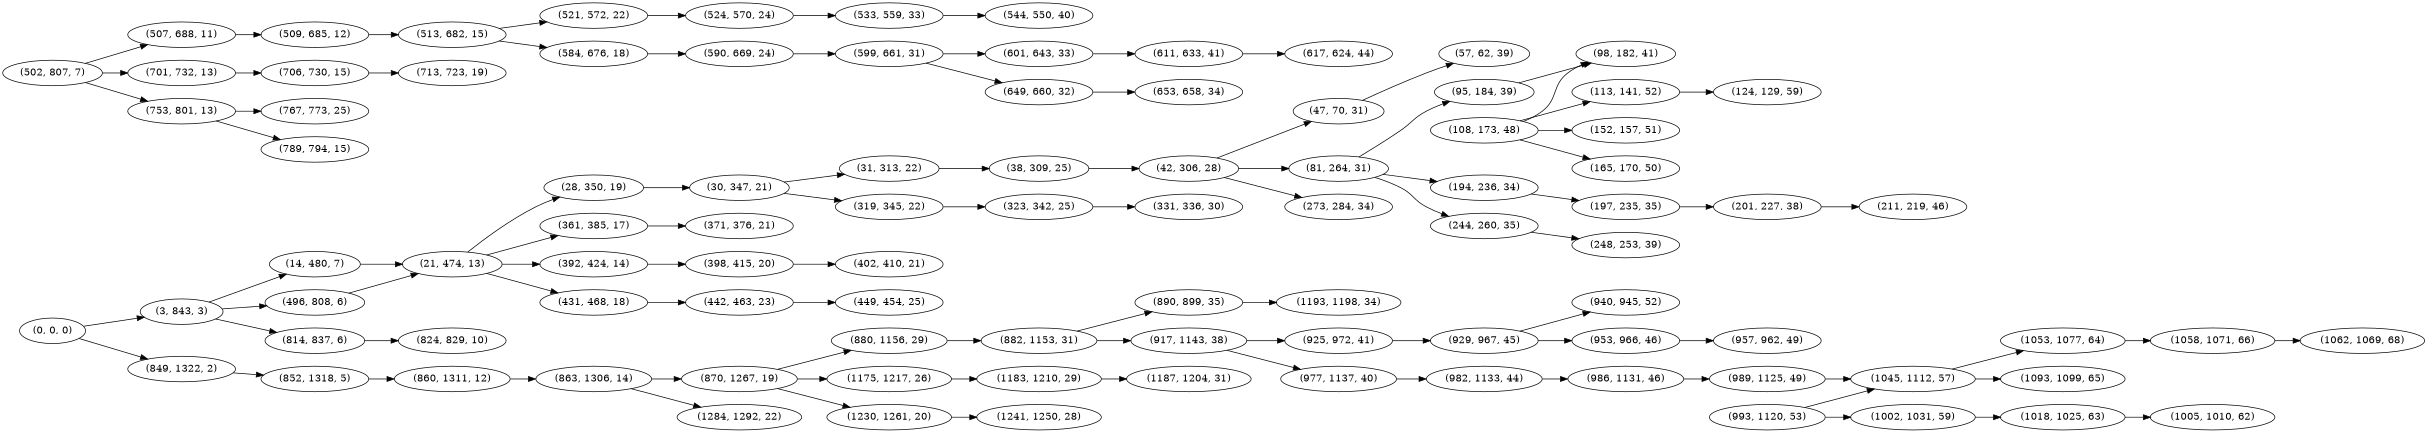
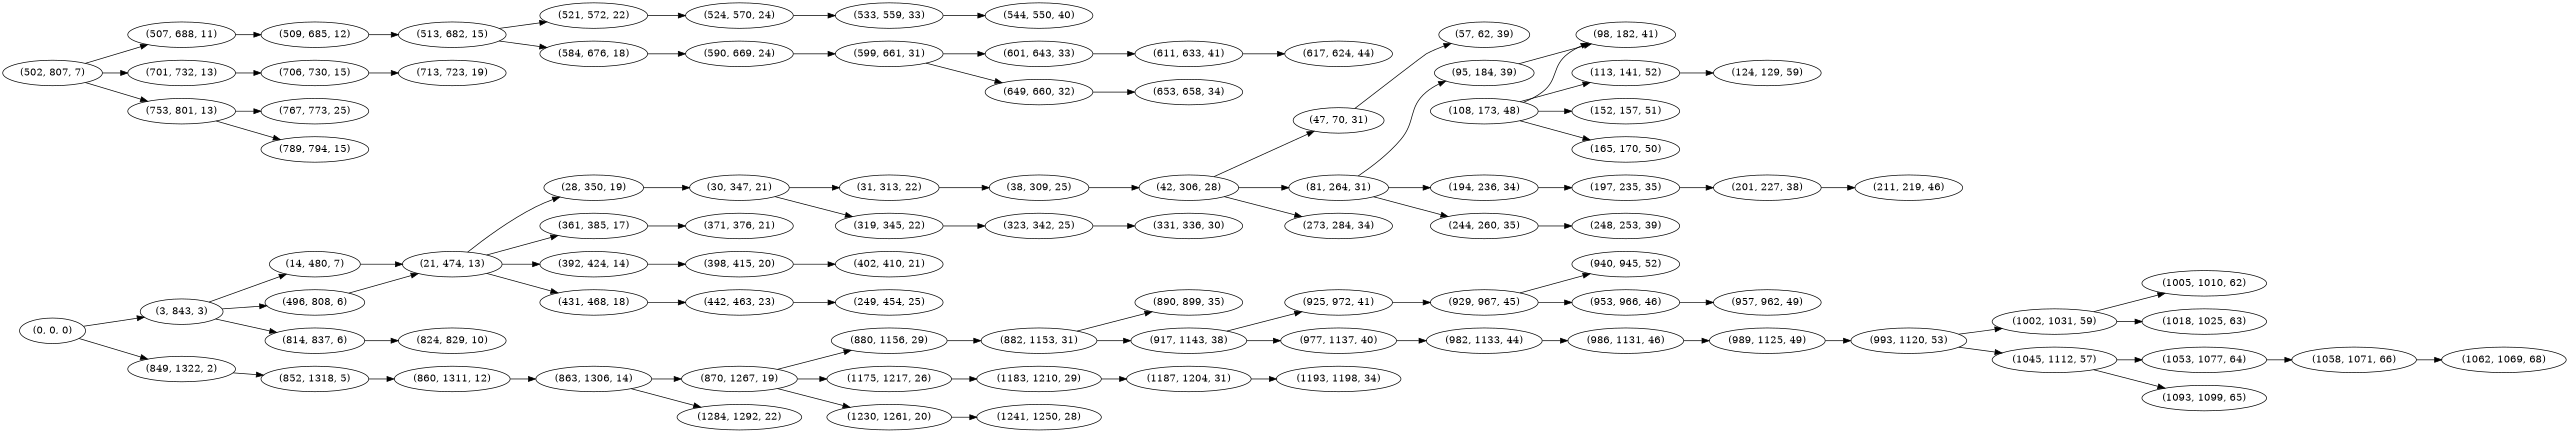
(889, 302) -> (889, 302)
(1256, 302) -> (1260, 379)
(1835, 379) -> (1834, 341)
(2134, 417) -> (2126, 303)
